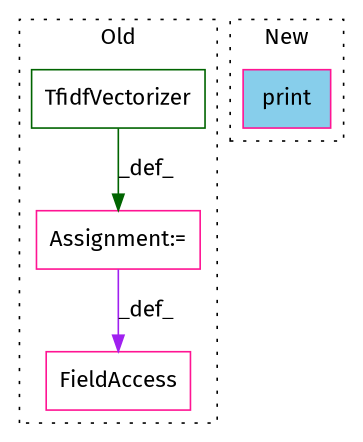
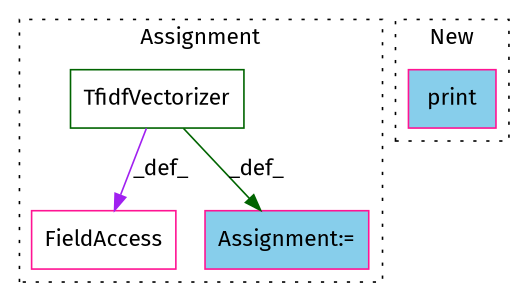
(118, 38) -> (201, 38)
(118, 240) -> (287, 240)
(118, 302) -> (134, 162)
